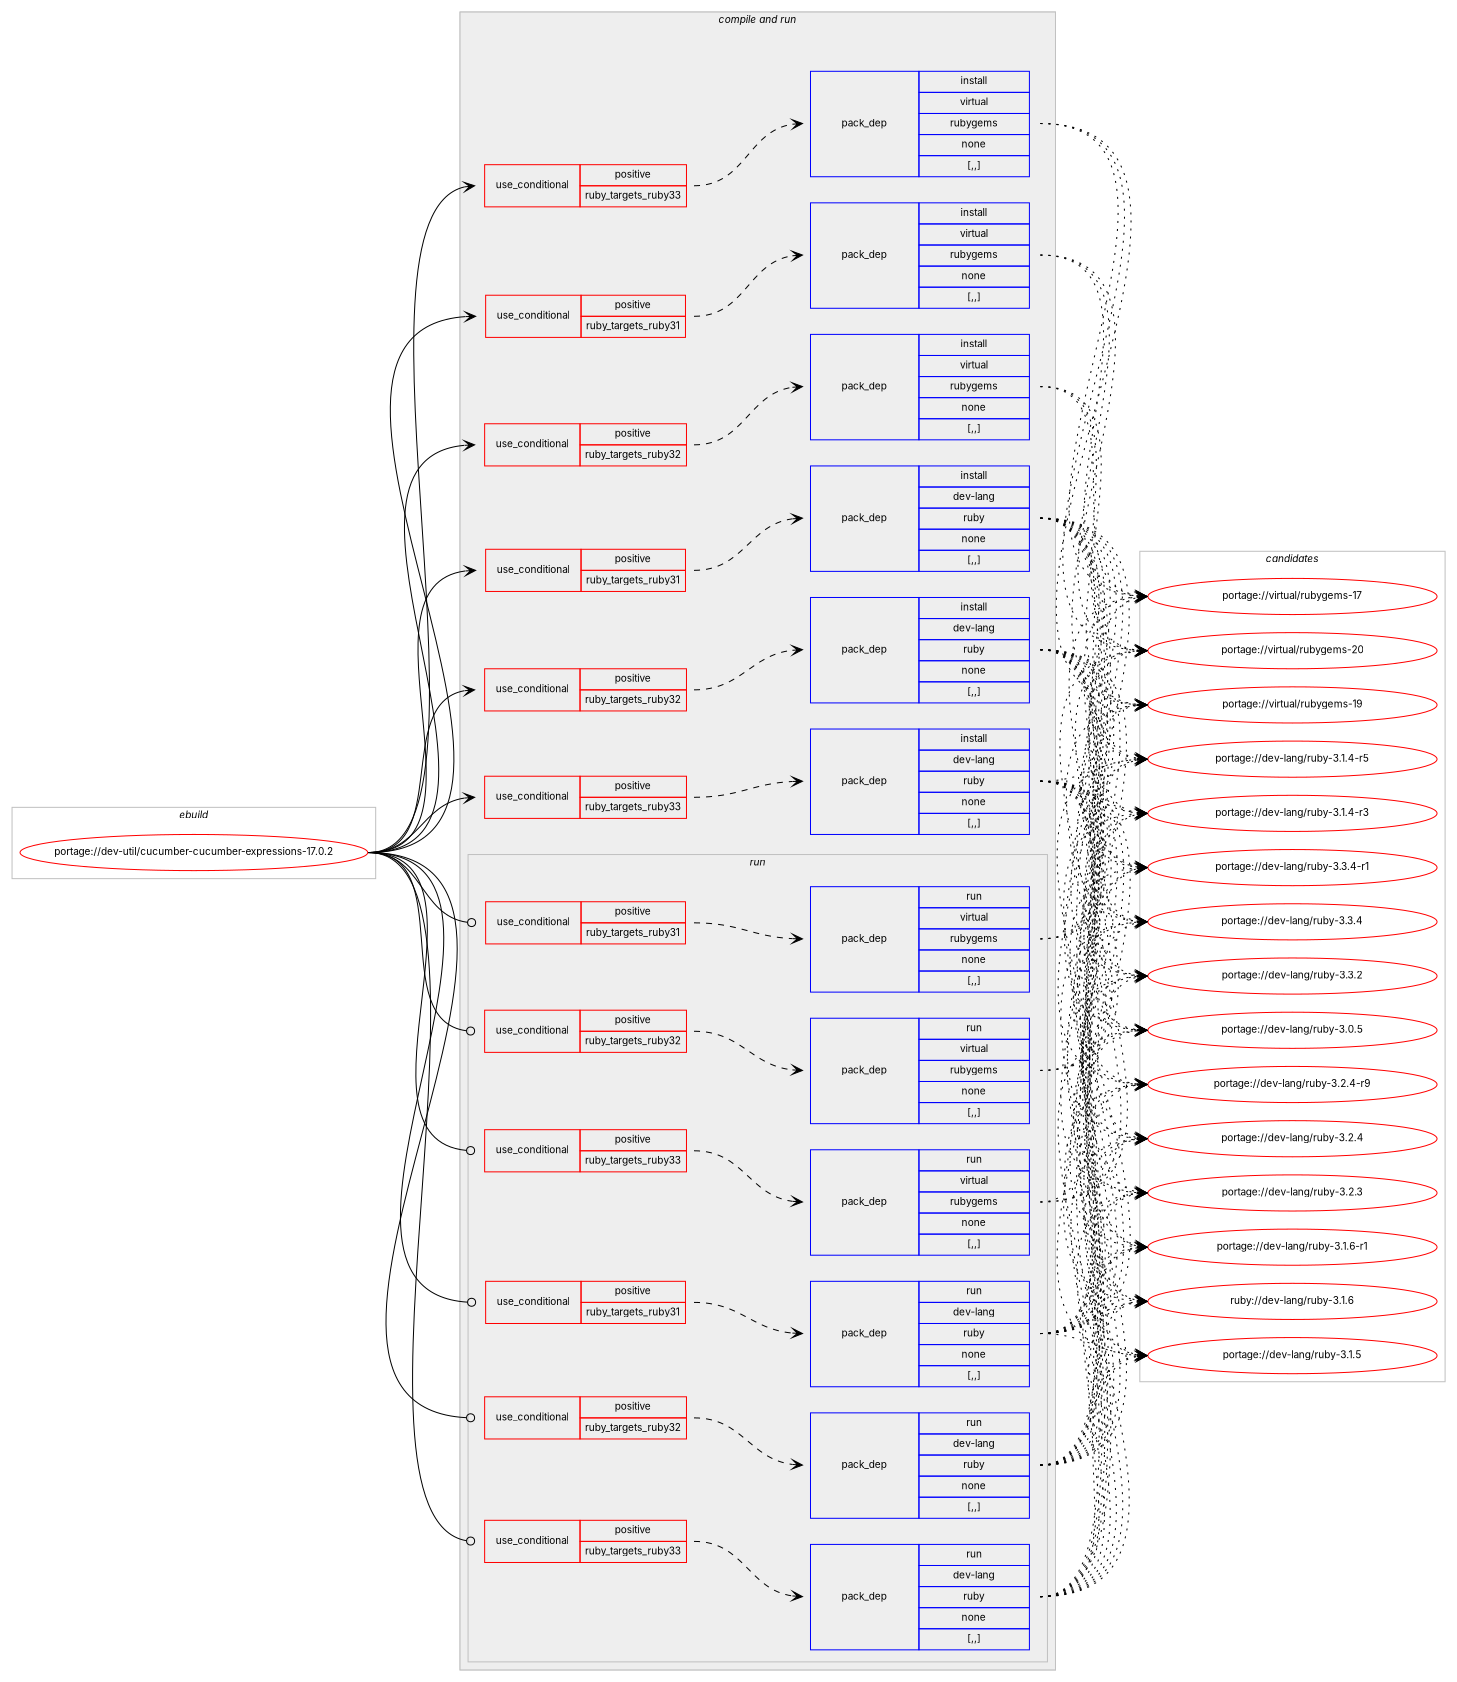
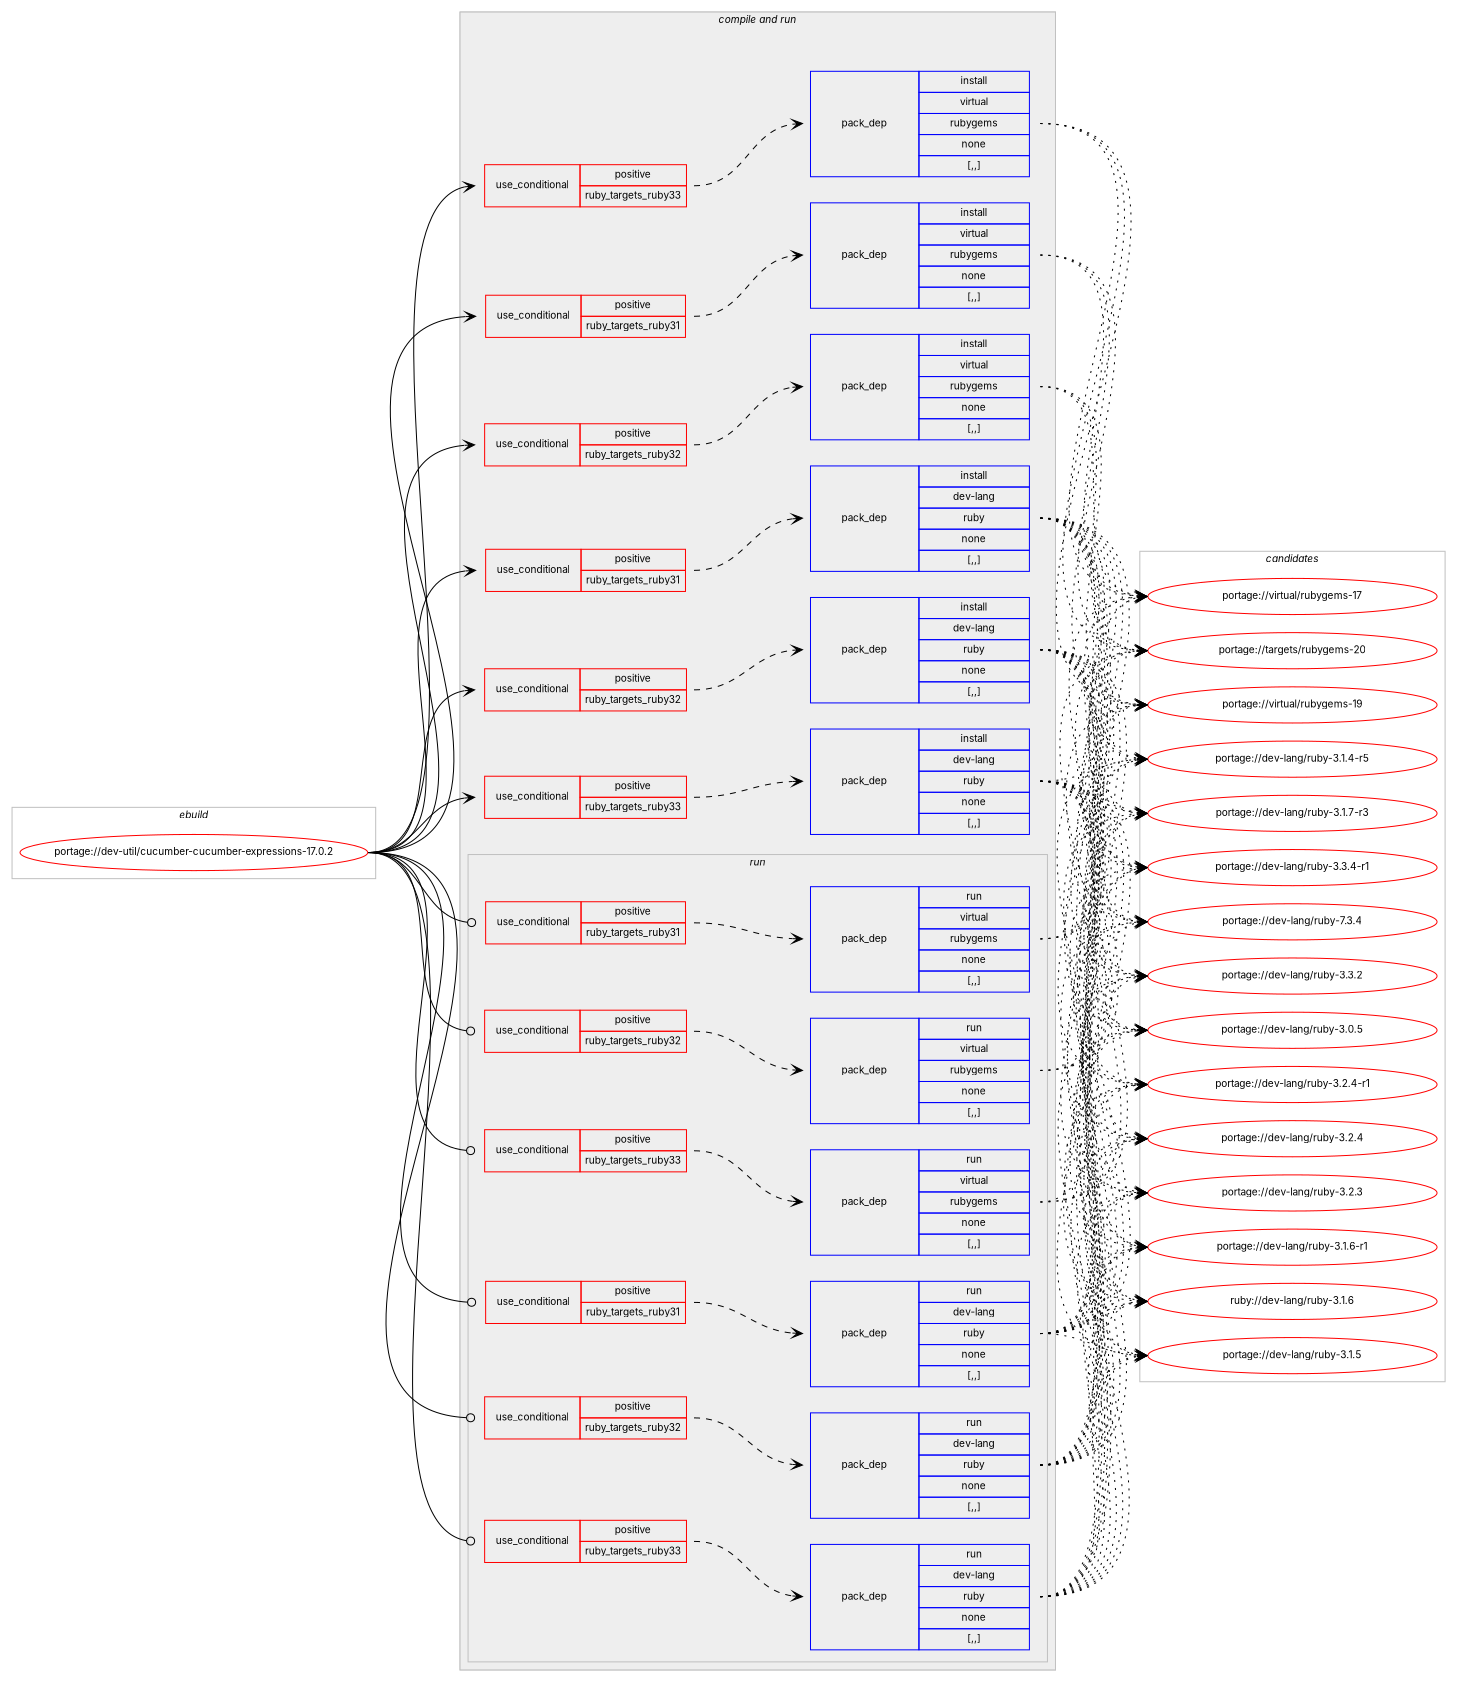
(1292, 651) -> (1292, 651)
(1292, 813) -> (1292, 813)
(1292, 922) -> (1292, 922)
(1292, 1084) -> (1292, 1084)
